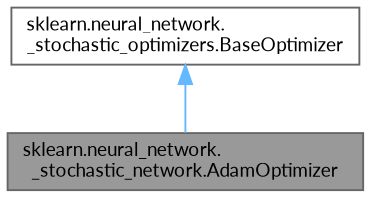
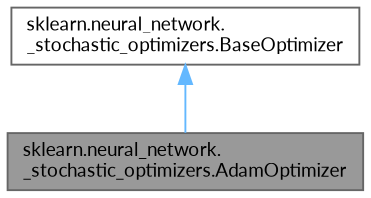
(185, 162) -> (185, 162)
